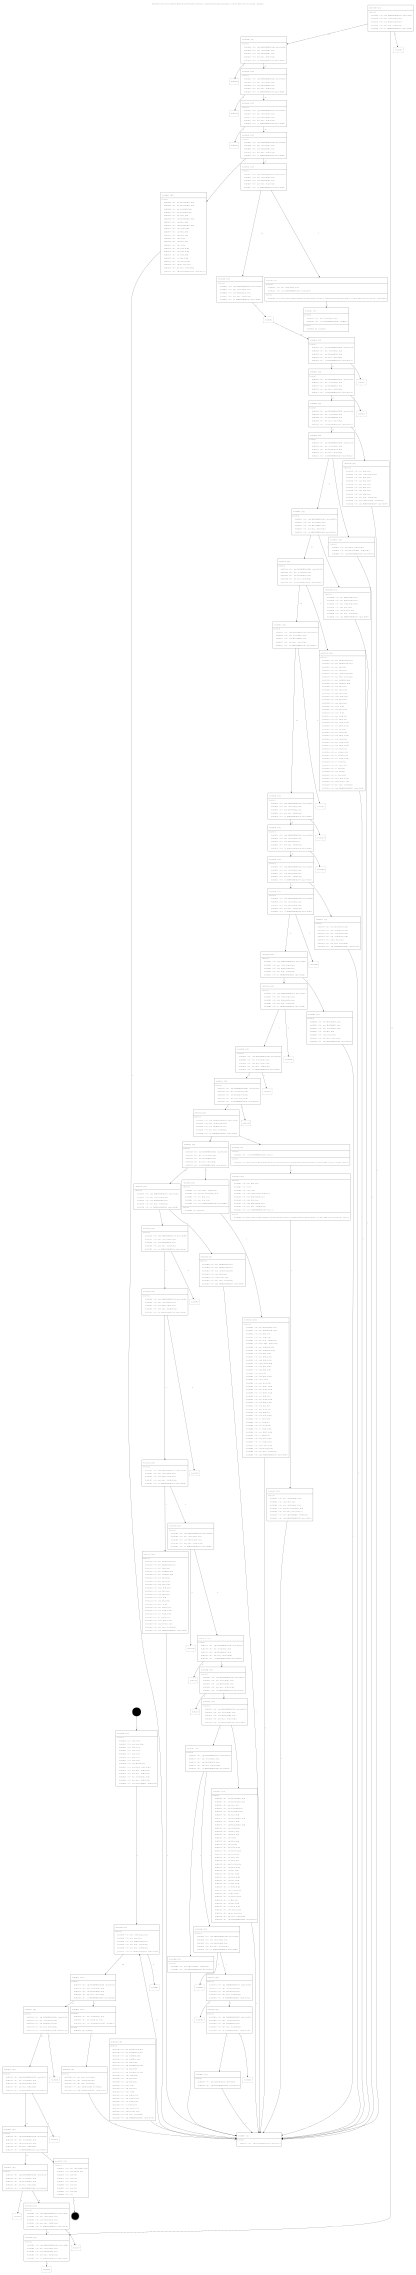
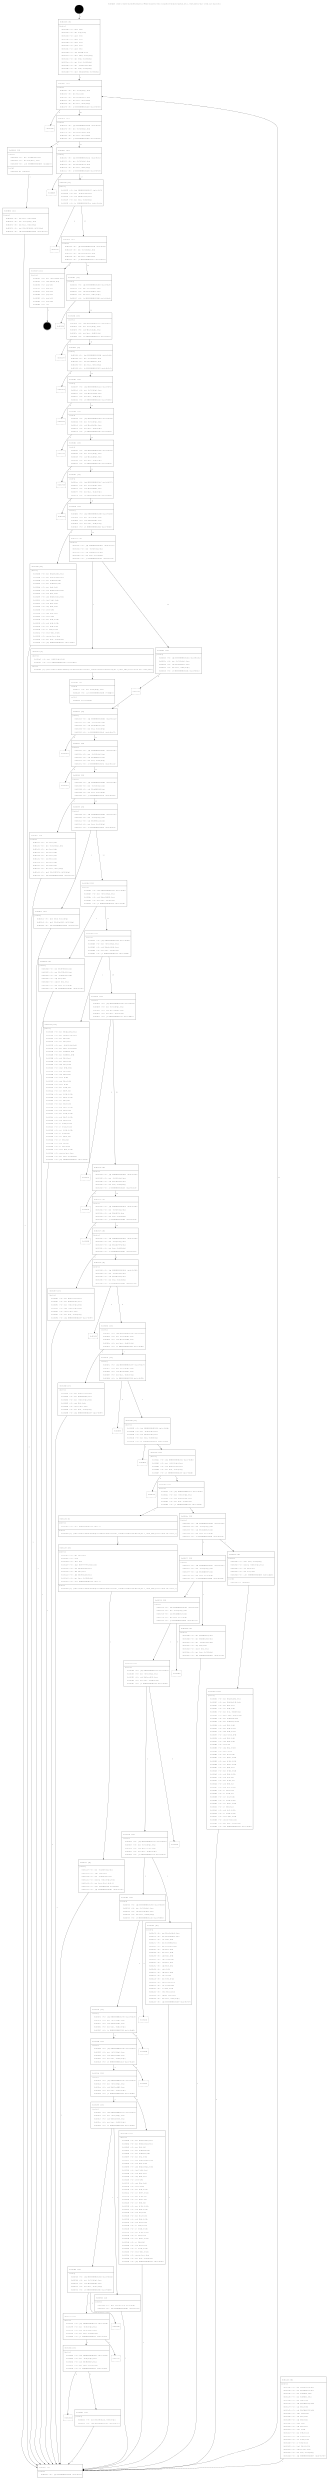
(391, 1285) -> (90, 373)
